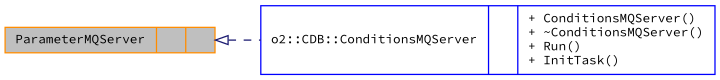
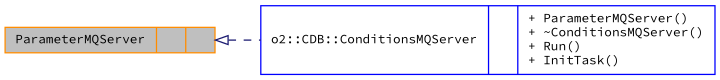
(613, 18) -> (609, 18)
